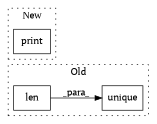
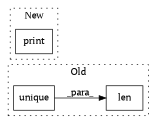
(73, 98) -> (77, 98)
